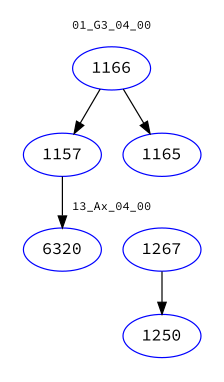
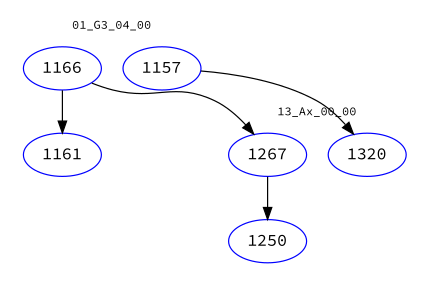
(90, 106) -> (173, 92)
(162, 155) -> (62, 155)
(112, 207) -> (317, 112)
(62, 250) -> (367, 155)
